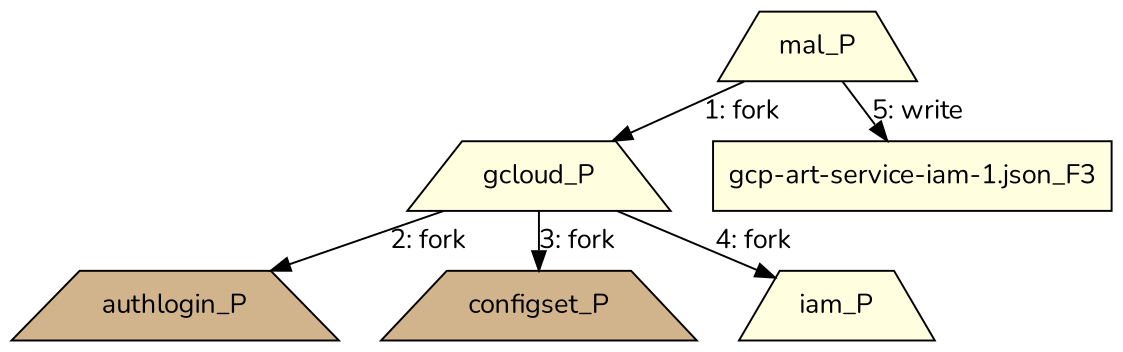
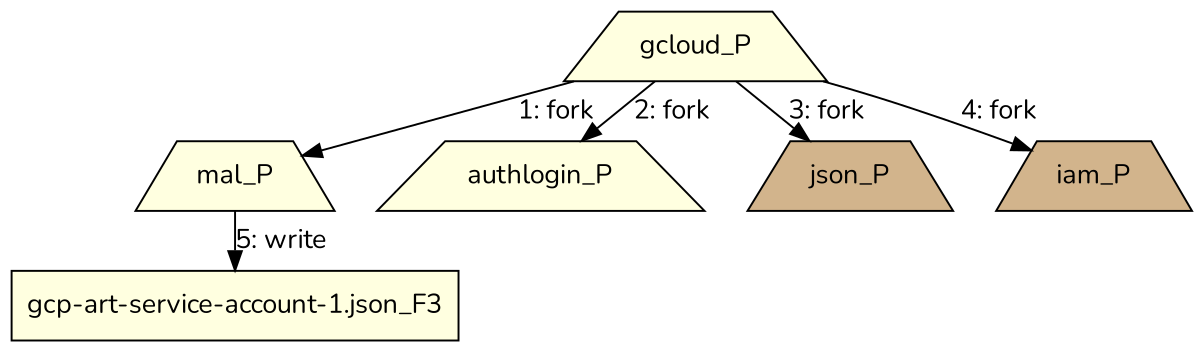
(687, 107) -> (448, 116)
(912, 176) -> (235, 306)
(175, 306) -> (541, 176)
(539, 306) -> (850, 176)
(837, 306) -> (1094, 176)
